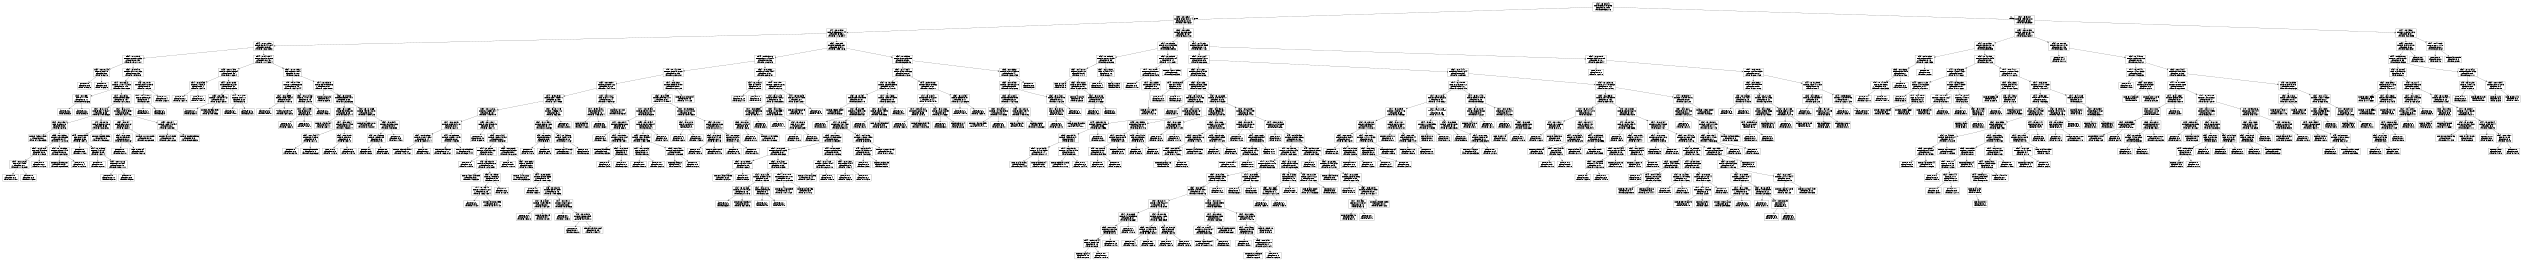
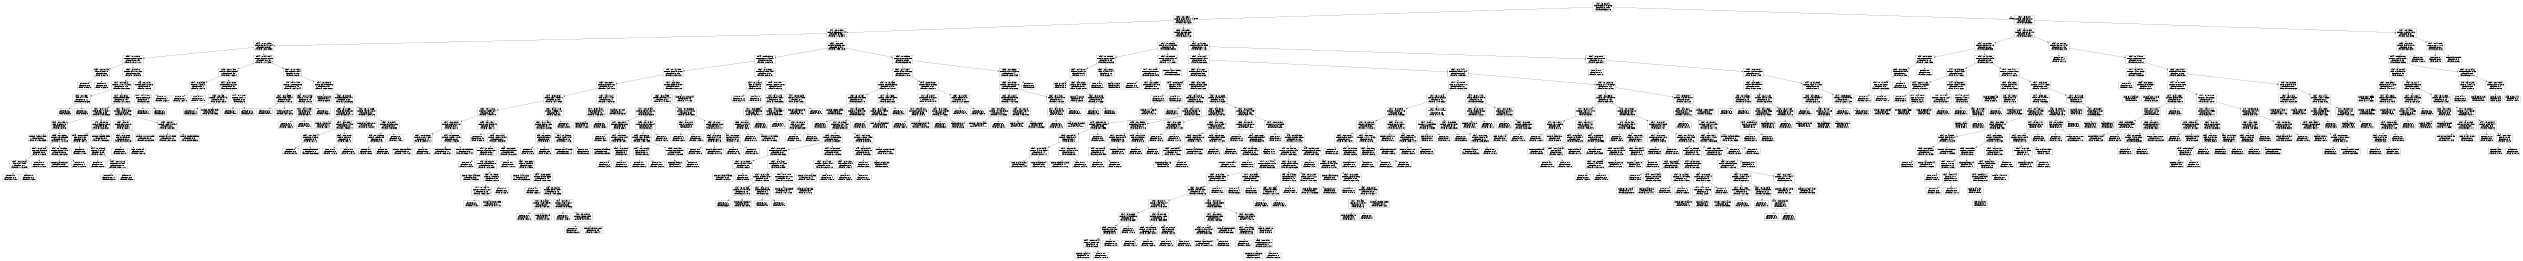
(1149, 99) -> (1154, 105)
(1977, 197) -> (1984, 191)
